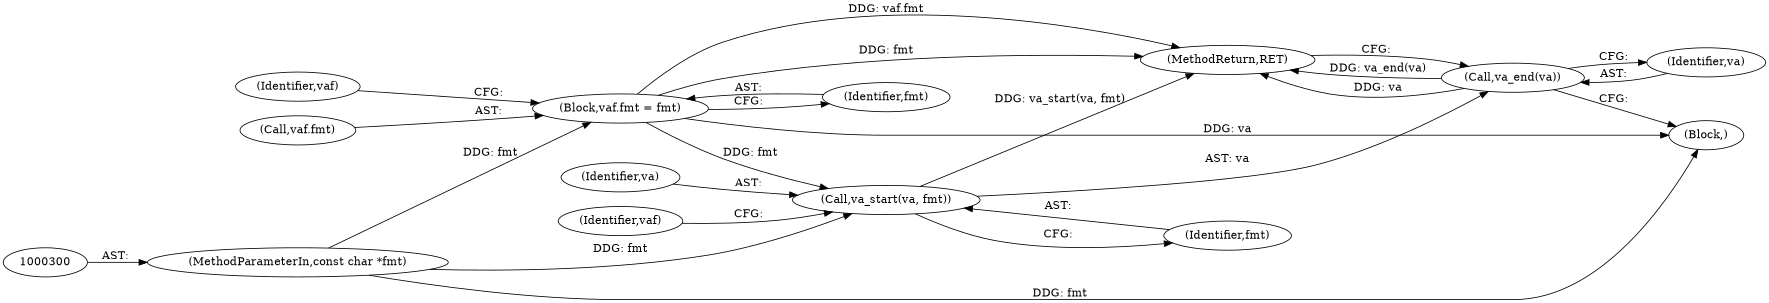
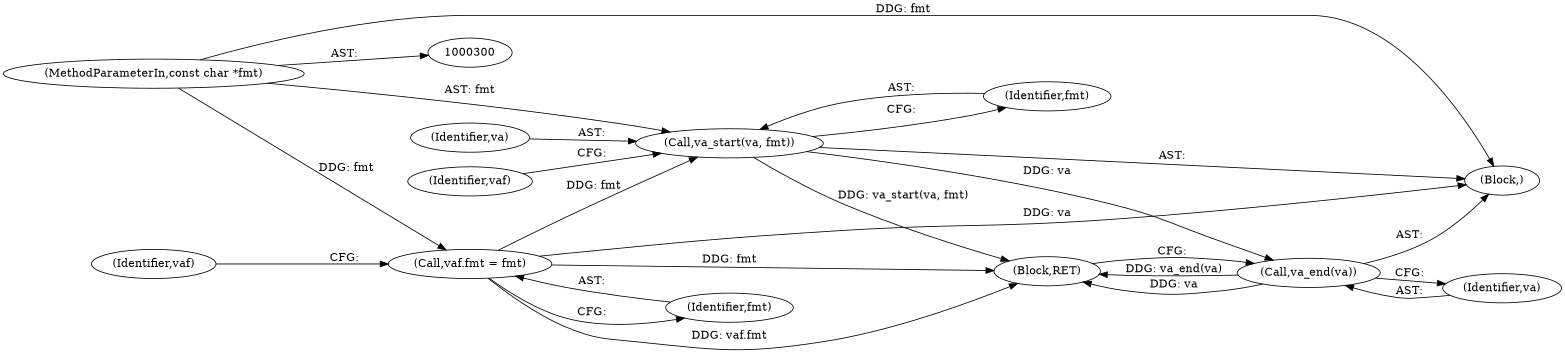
(1228, 60) -> (1047, 271)
(1616, 99) -> (1412, 235)
(620, 109) -> (470, 264)
(298, 130) -> none
(1228, 159) -> (1047, 171)
none -> (1138, 163)
(620, 249) -> (470, 90)
(113, 262) -> (349, 61)
